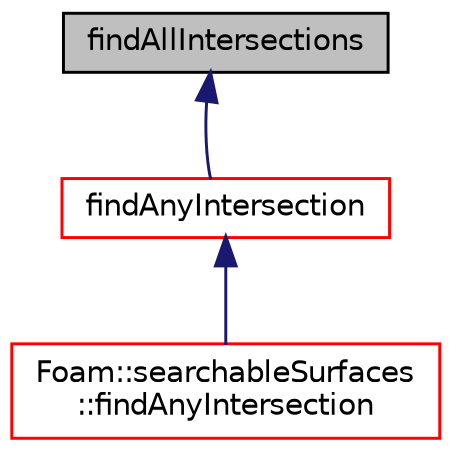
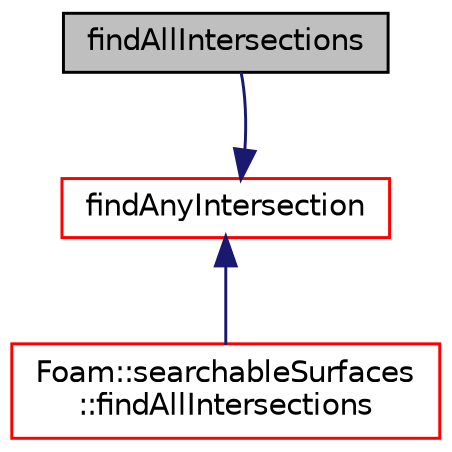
(206, 141) -> (245, 111)
(226, 391) -> (226, 391)
